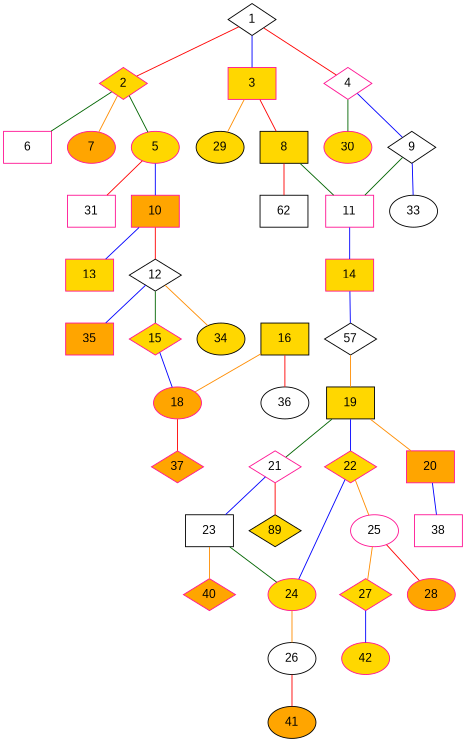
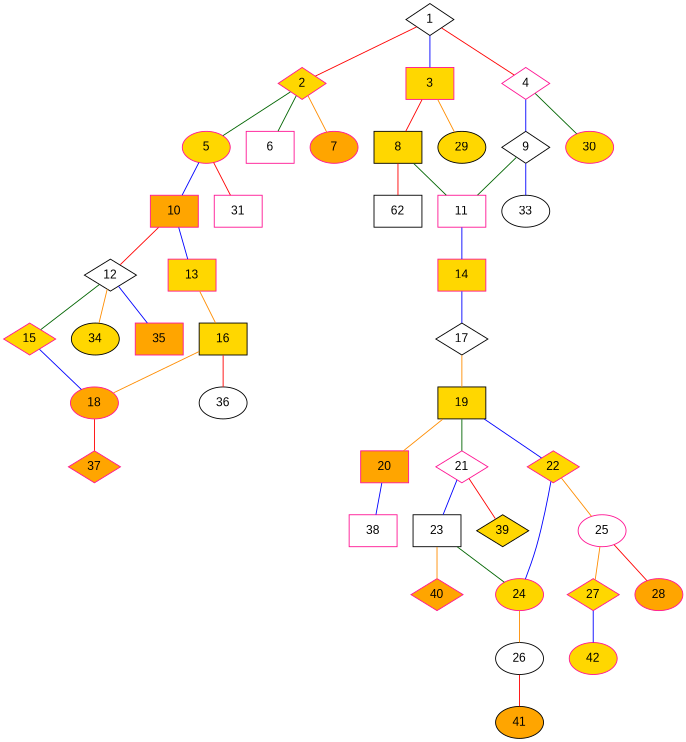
none -> (208, 307)
(351, 339) -> (462, 339)
(275, 531) -> (503, 531)
